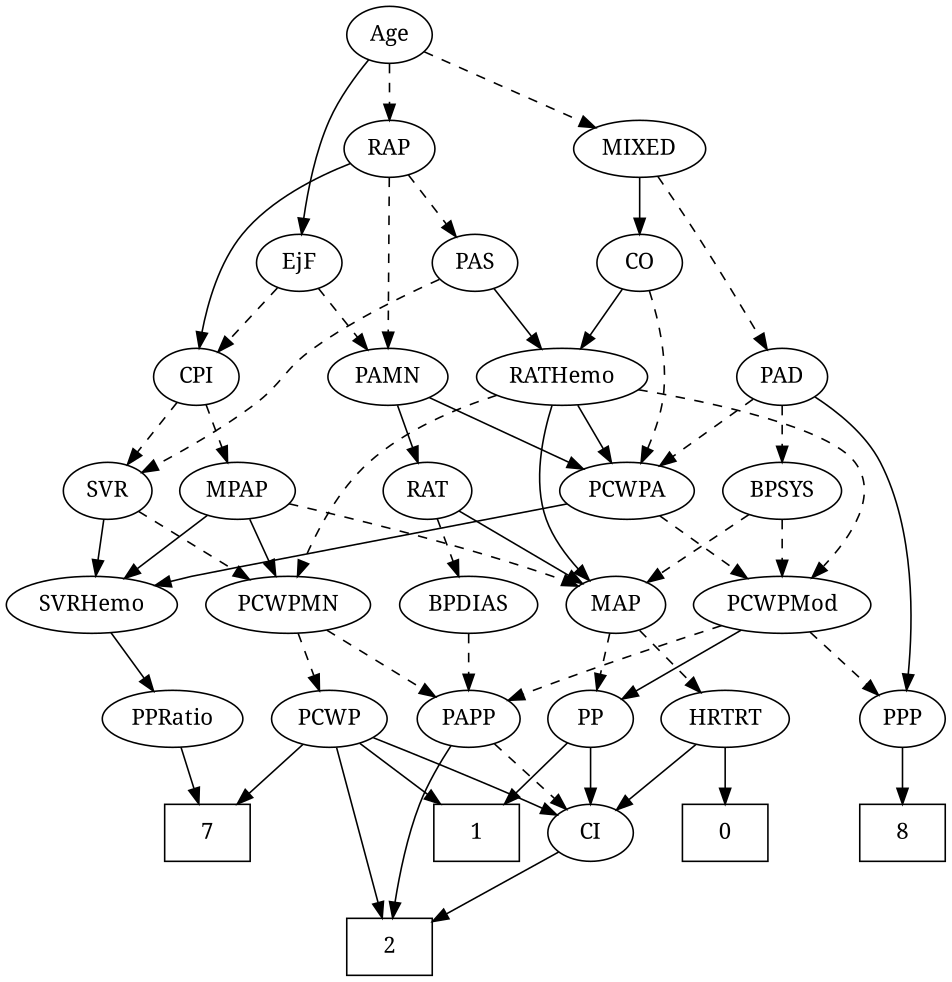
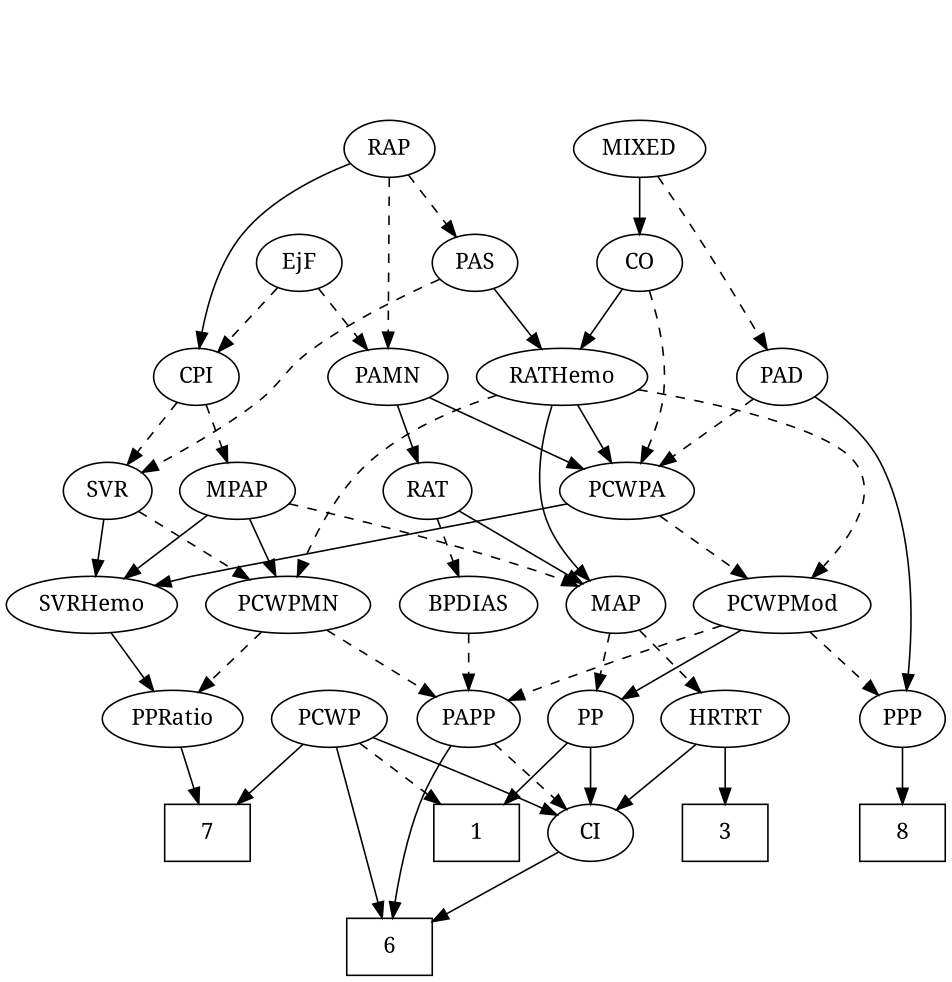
(390, 35) -> none
(782, 491) -> none
(306, 654) -> (236, 657)
(394, 769) -> (394, 769)
(725, 833) -> (725, 833)
(390, 947) -> (390, 947)
